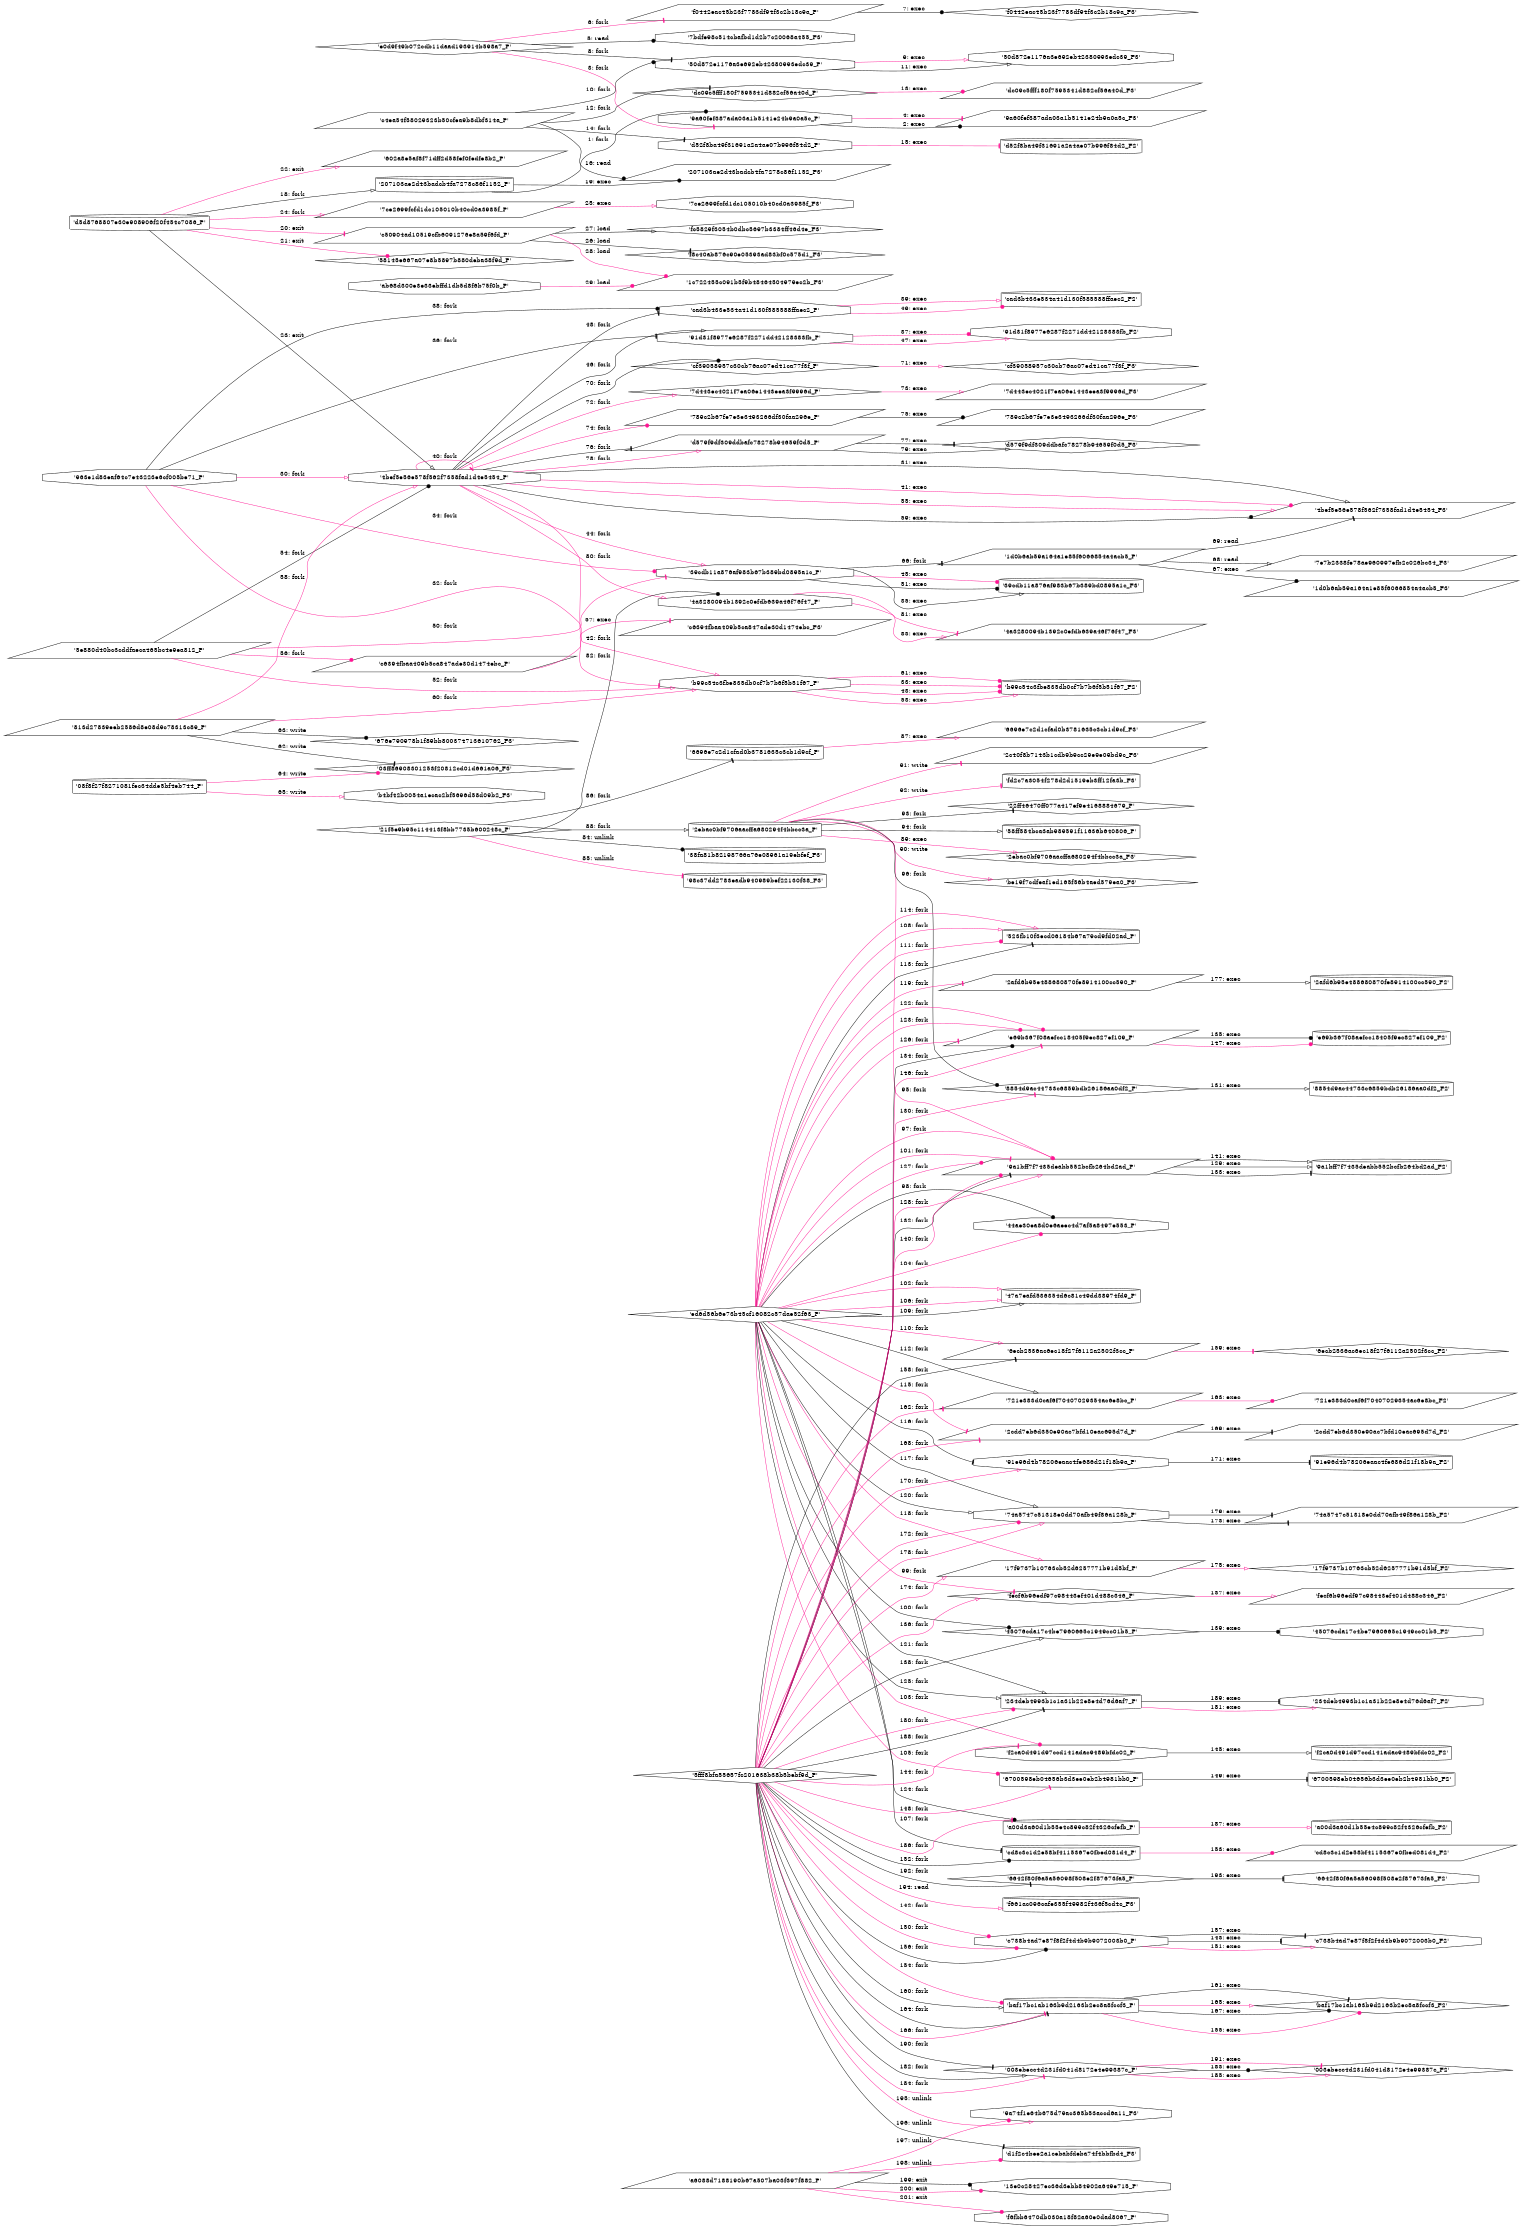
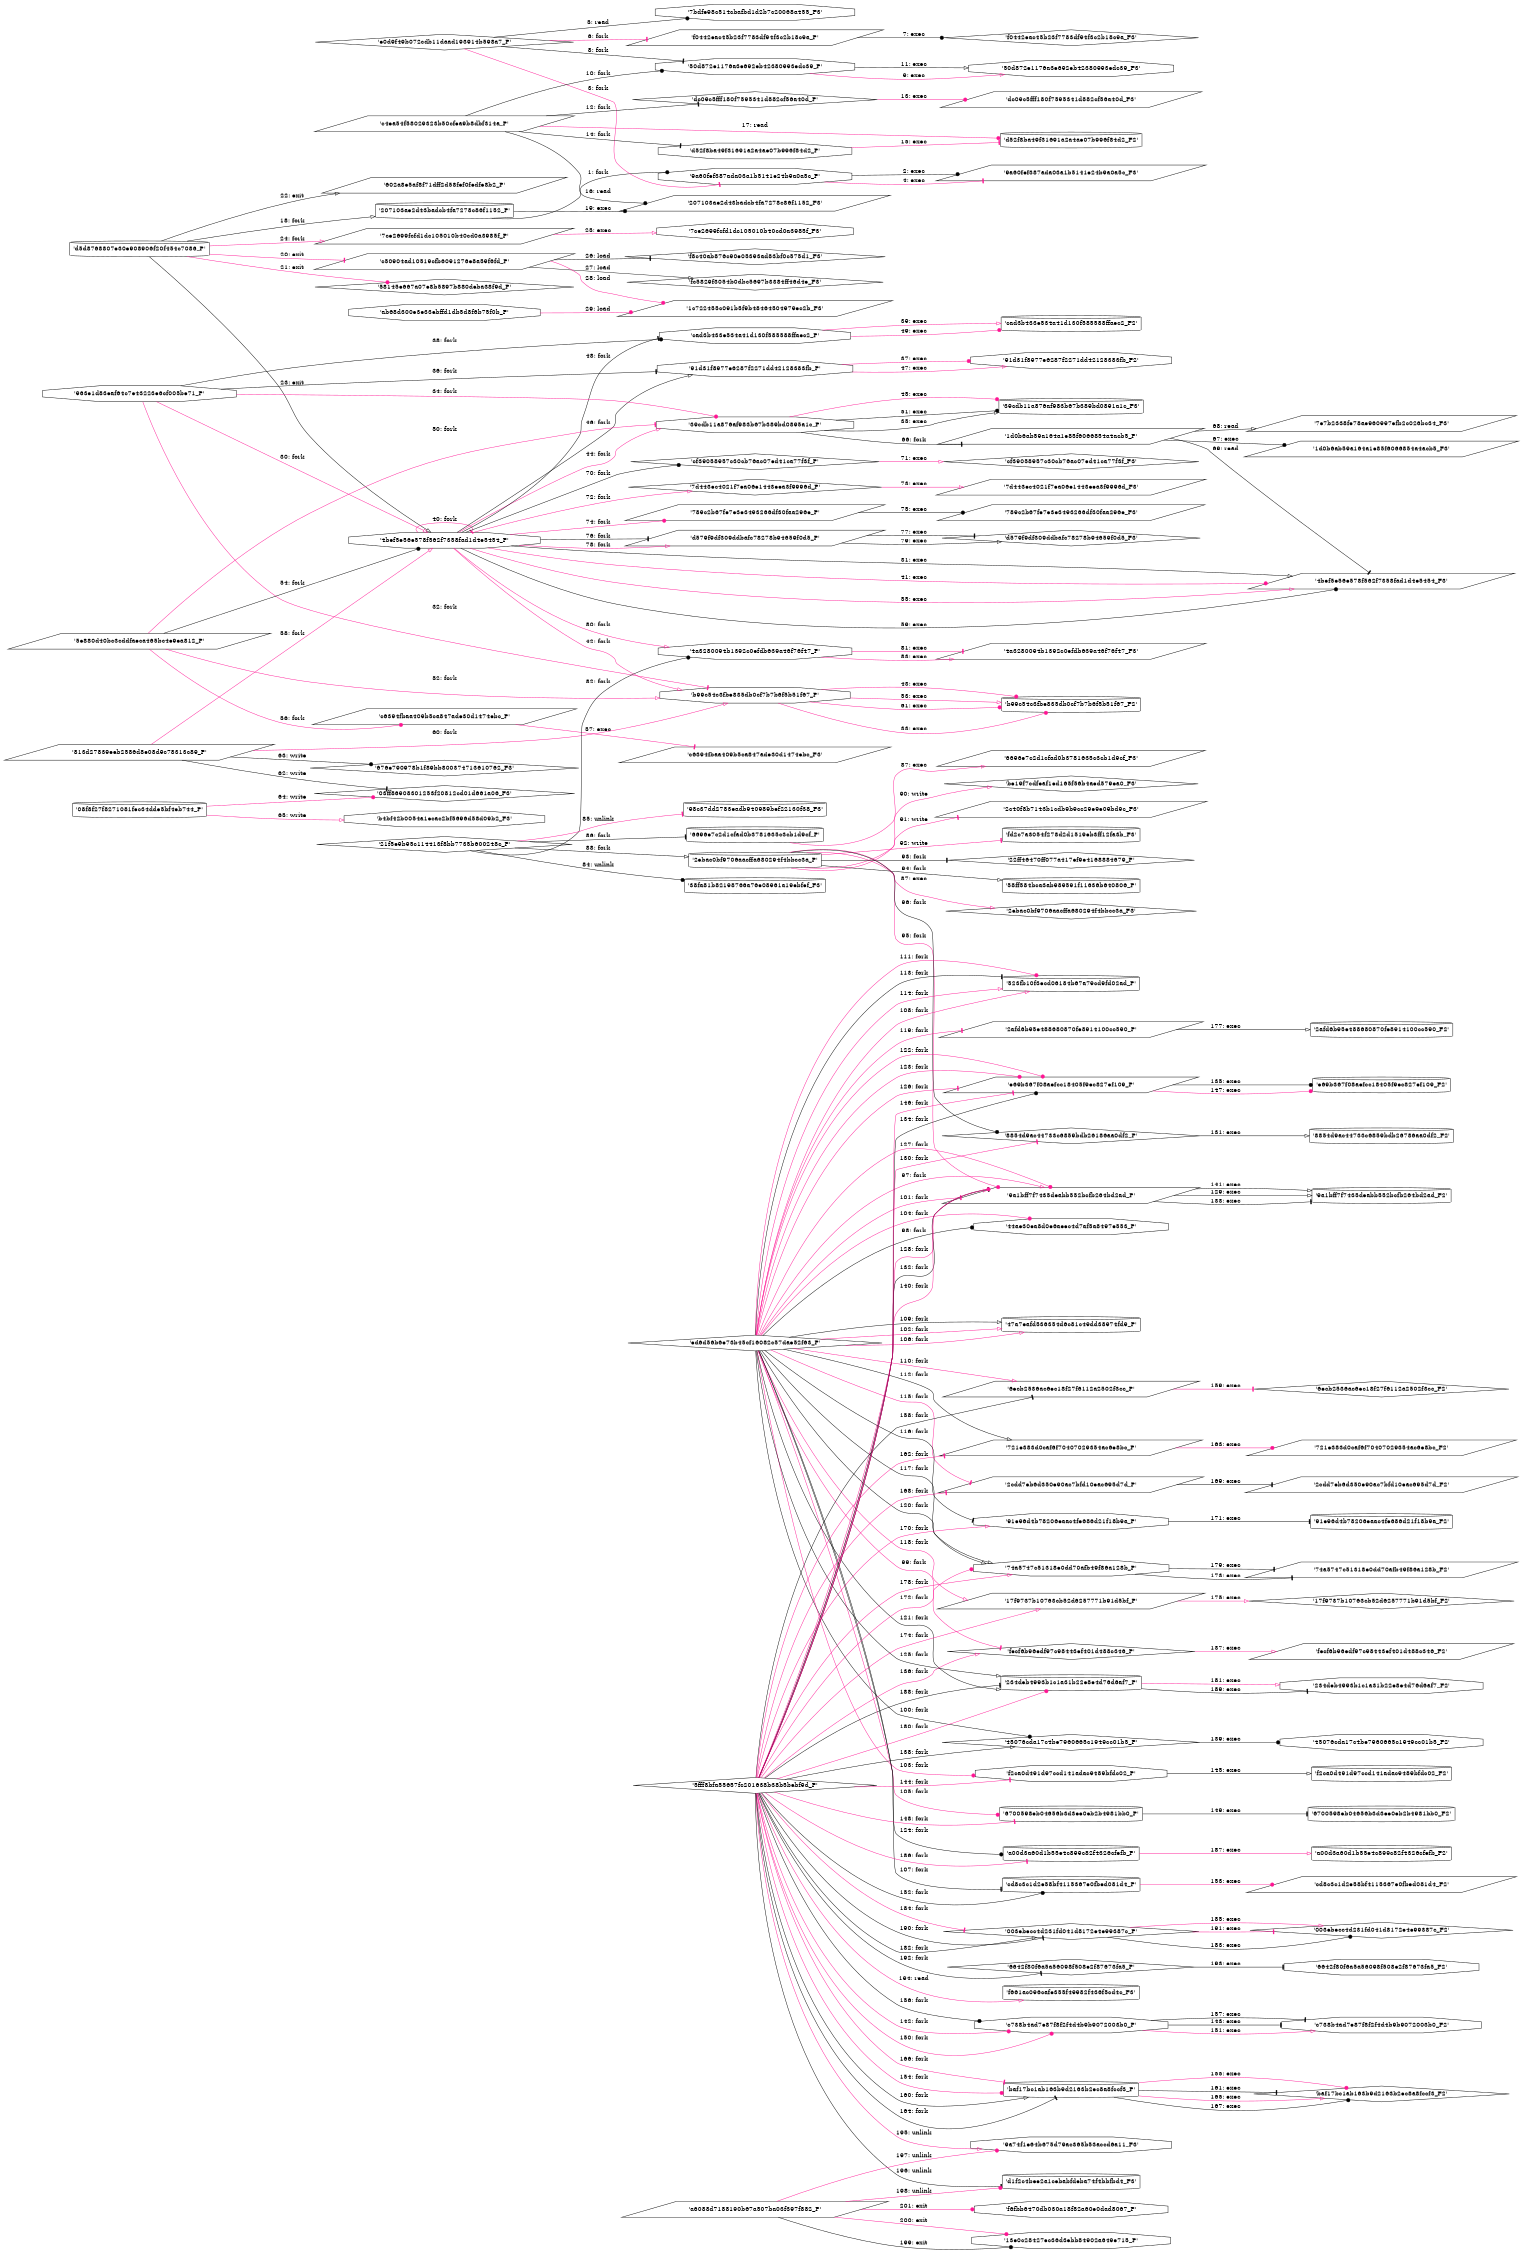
none -> (768, 132)
(247, 187) -> (247, 213)
(1071, 586) -> (1071, 406)
(914, 839) -> (914, 879)
(1382, 1089) -> (1382, 1136)
